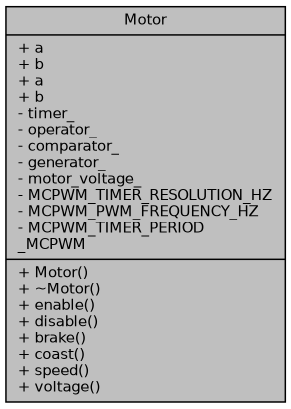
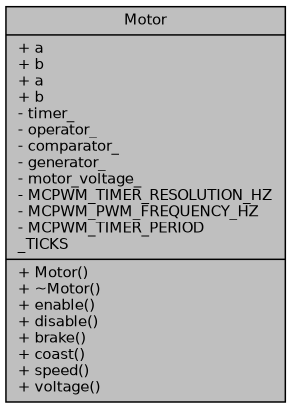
(52, 244) -> (43, 244)
